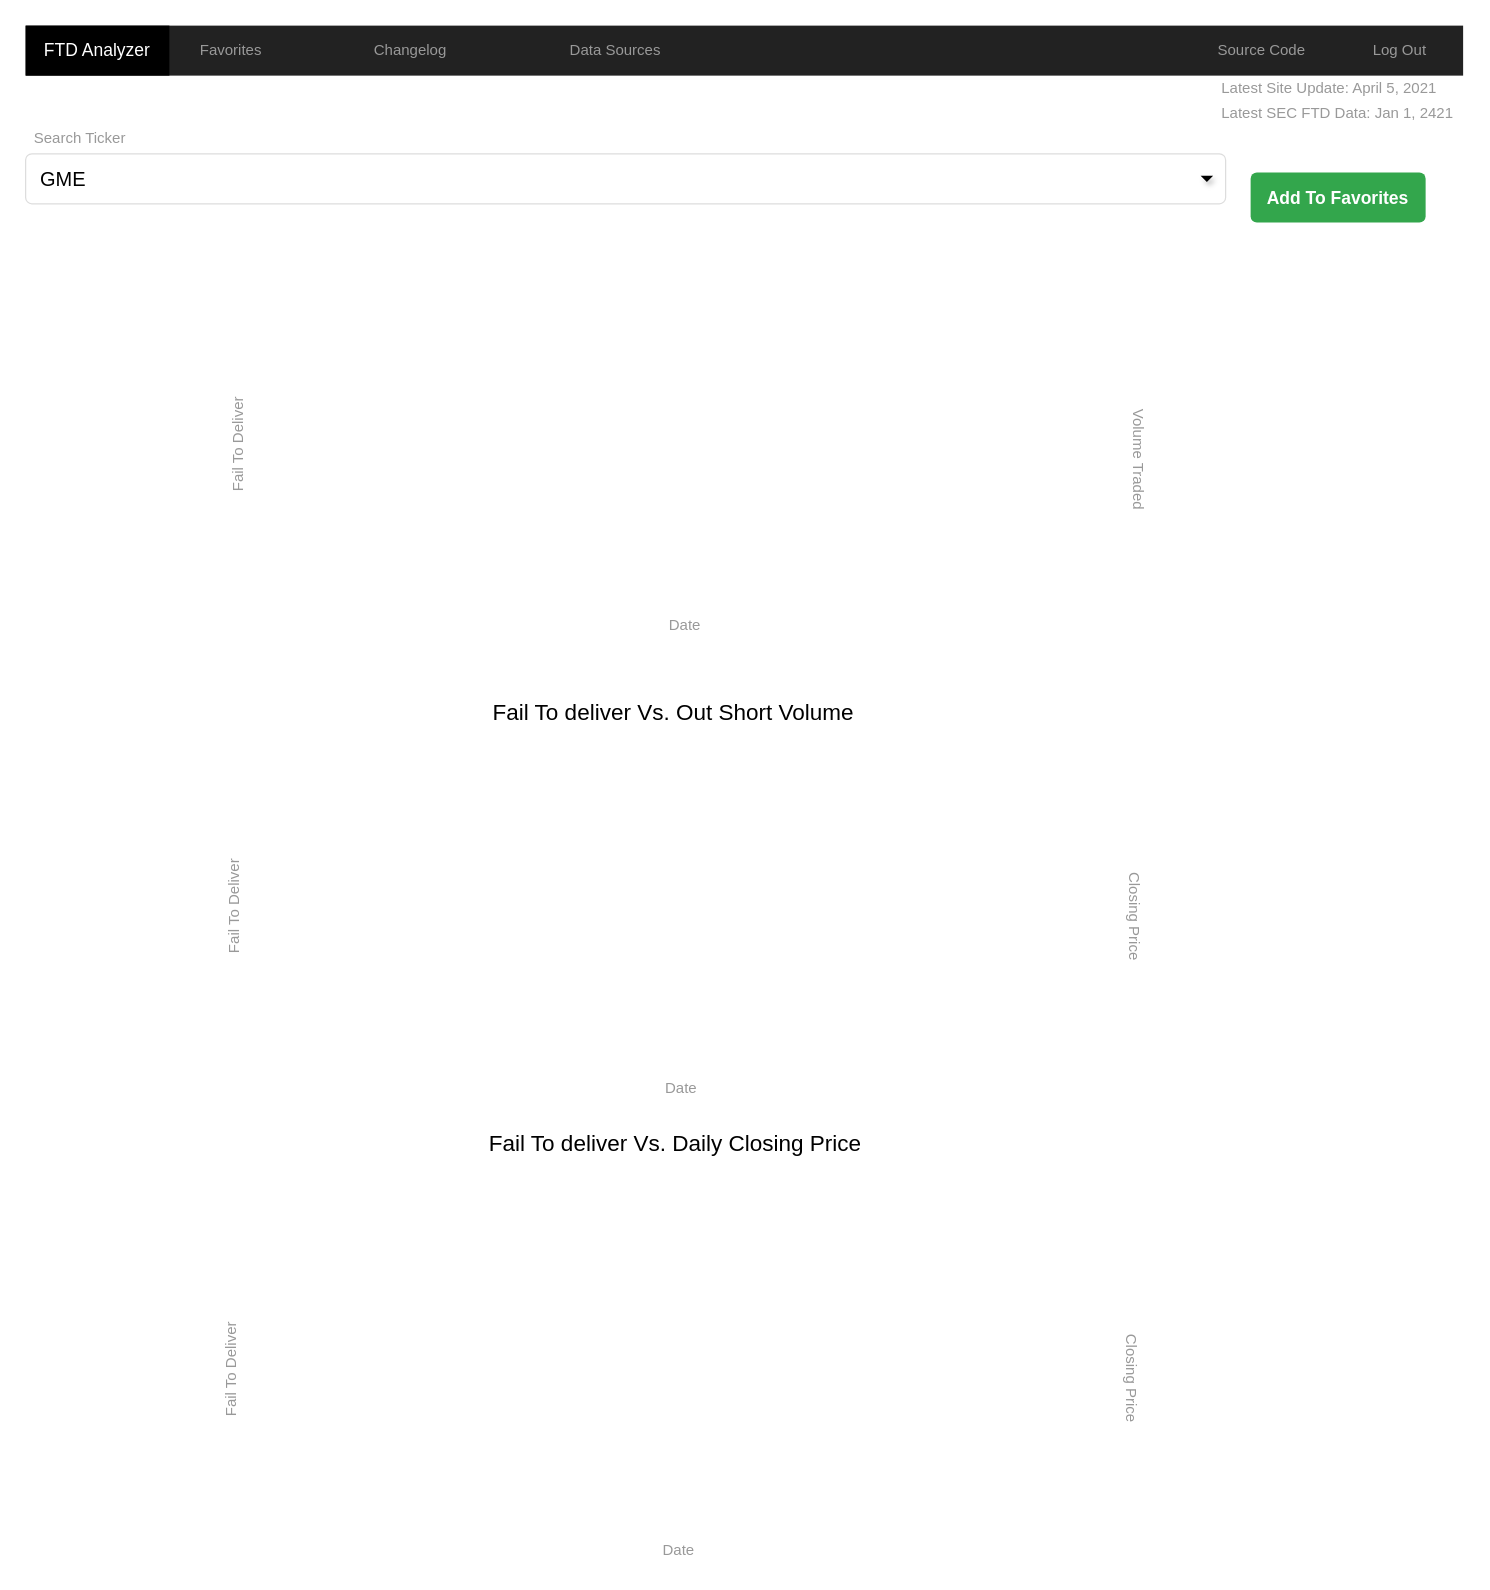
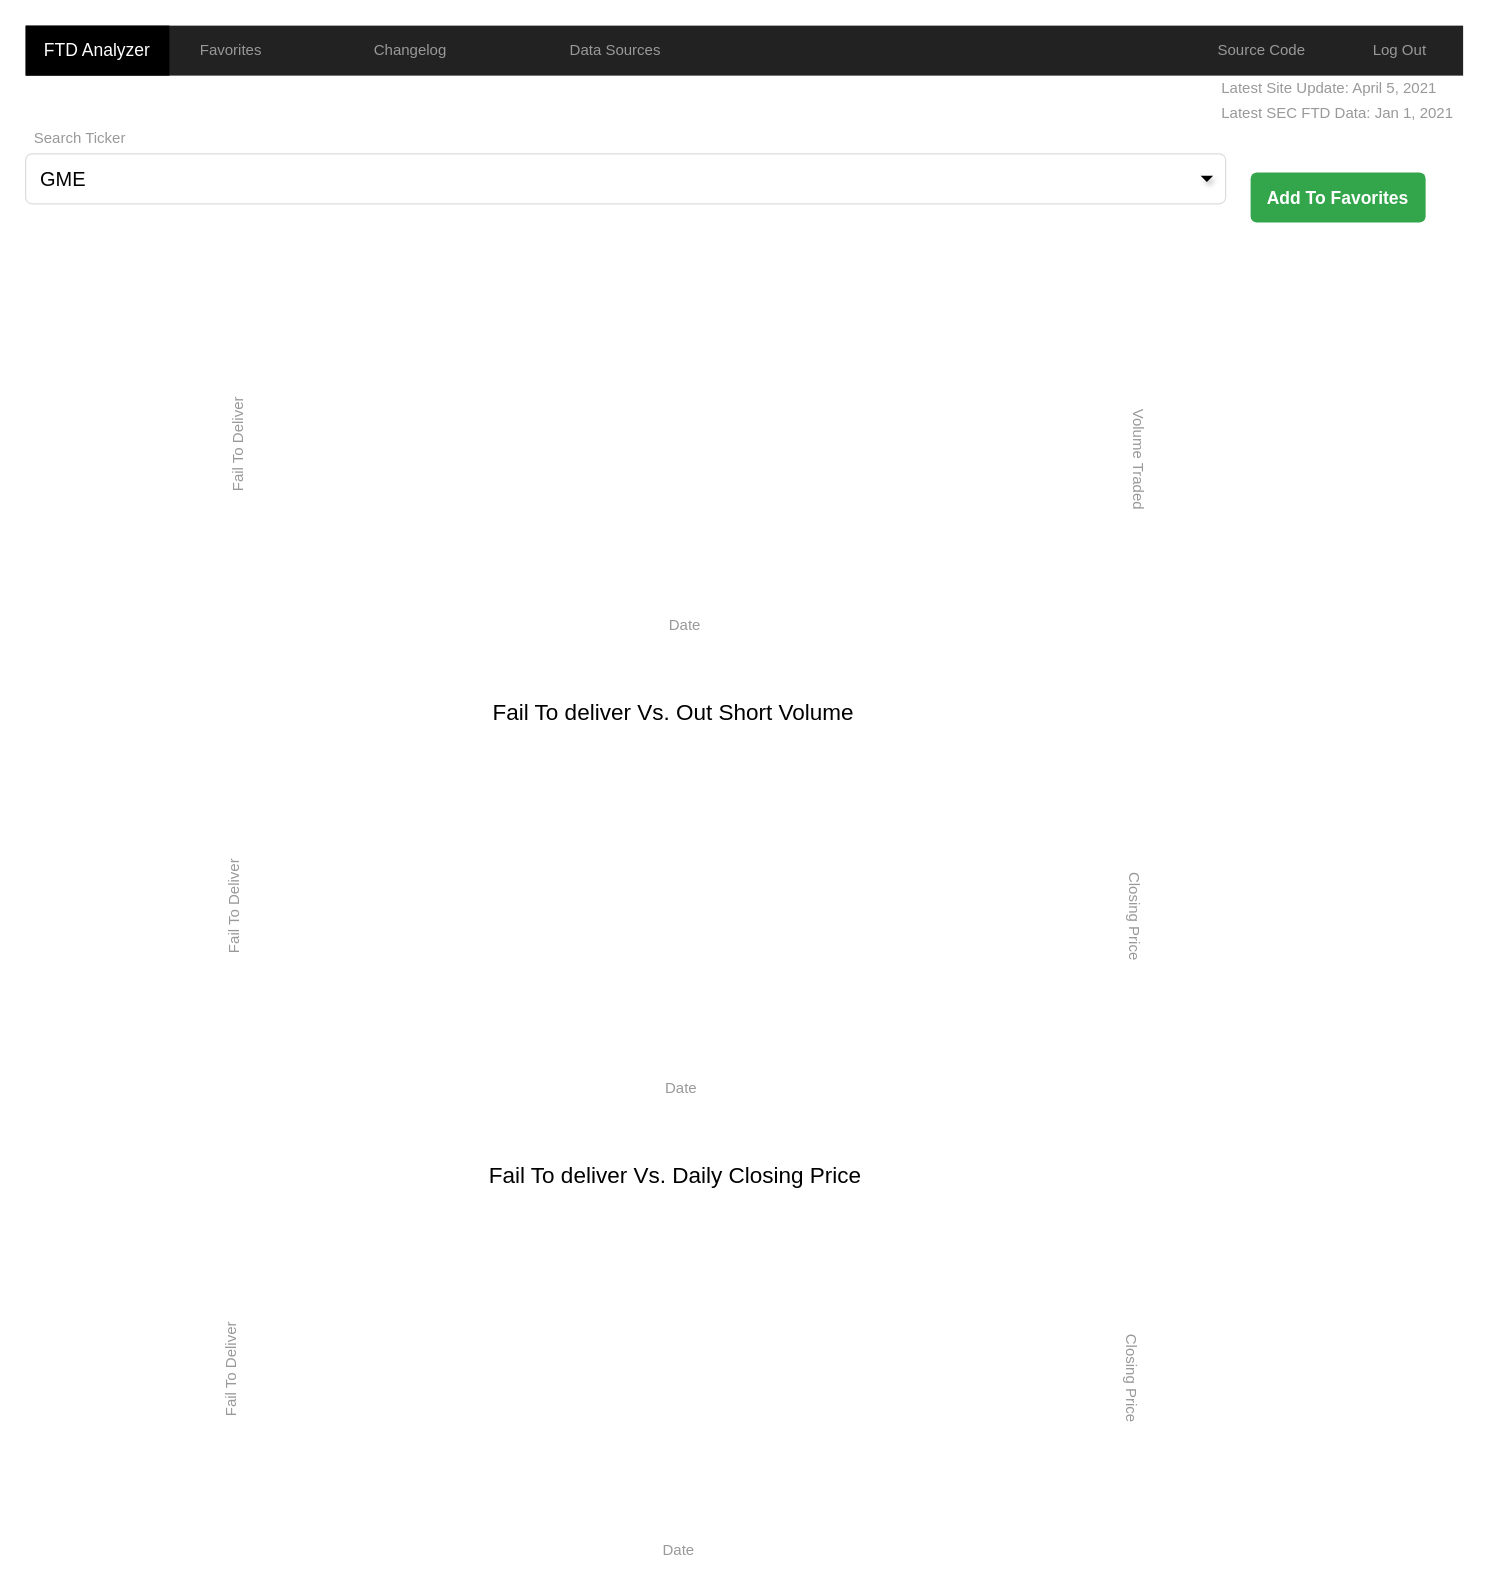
(1341, 113) -> (1341, 113)
(679, 1144) -> (679, 1176)
